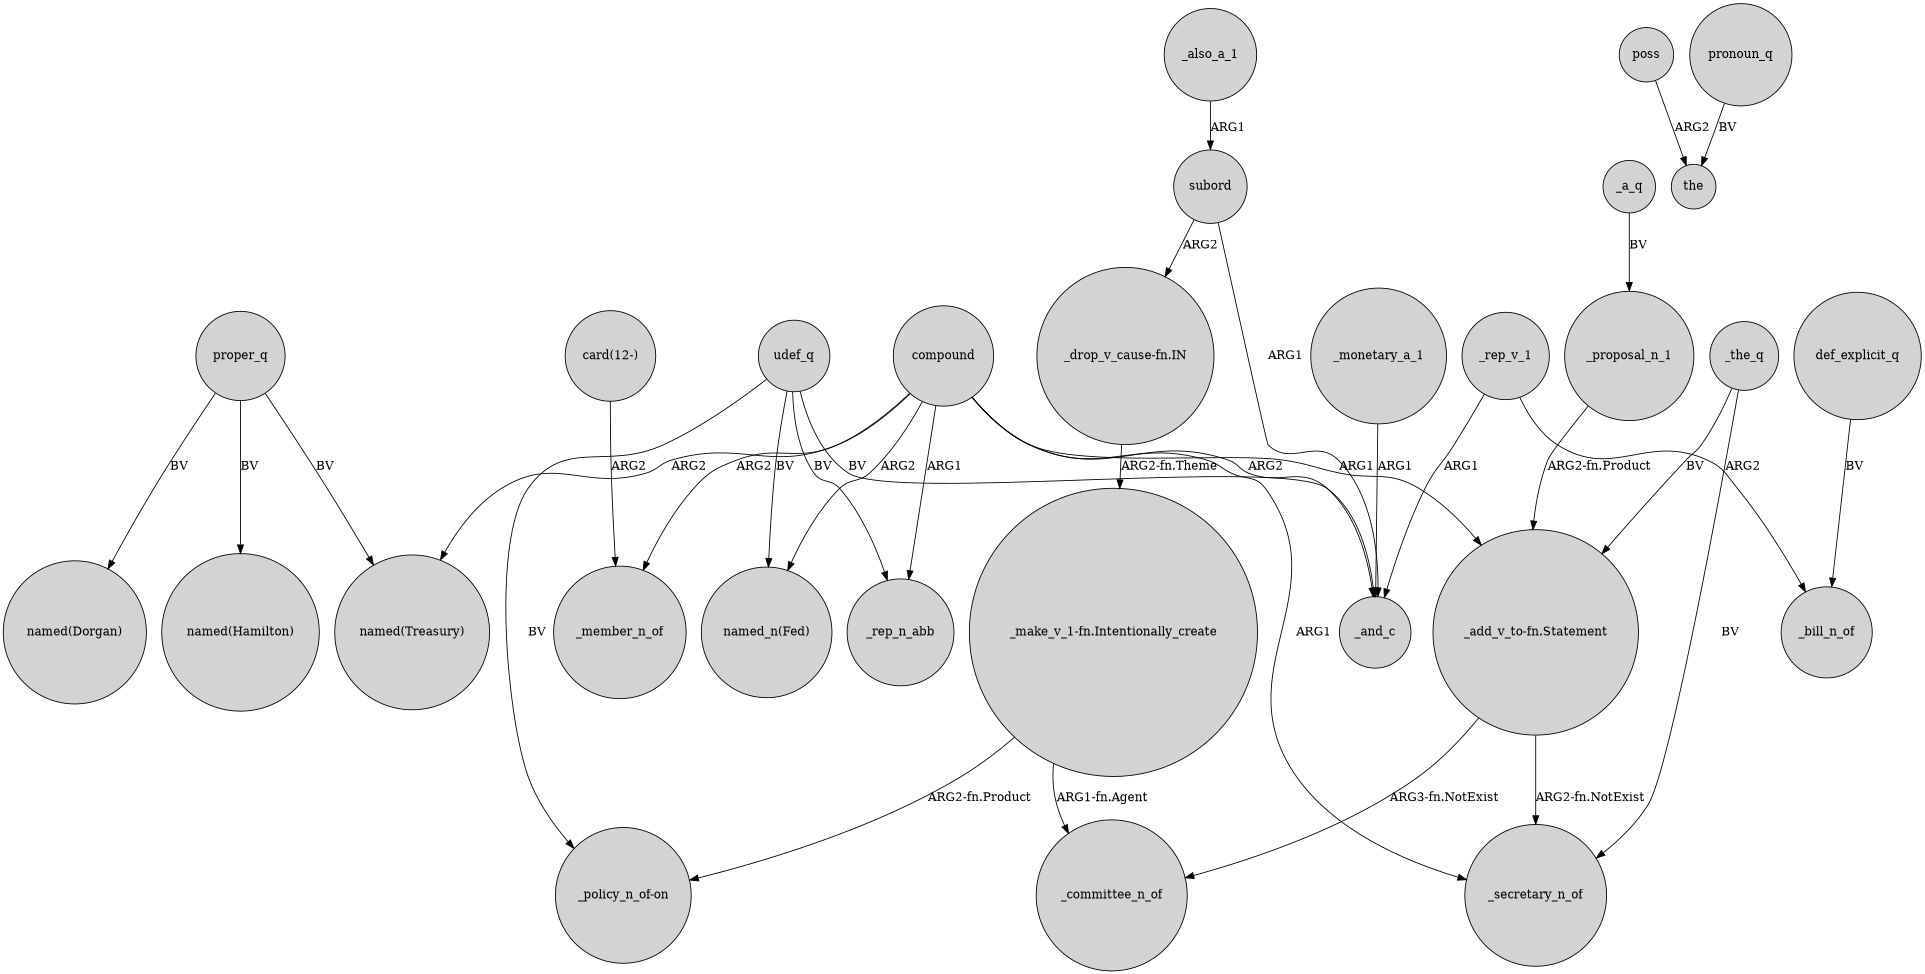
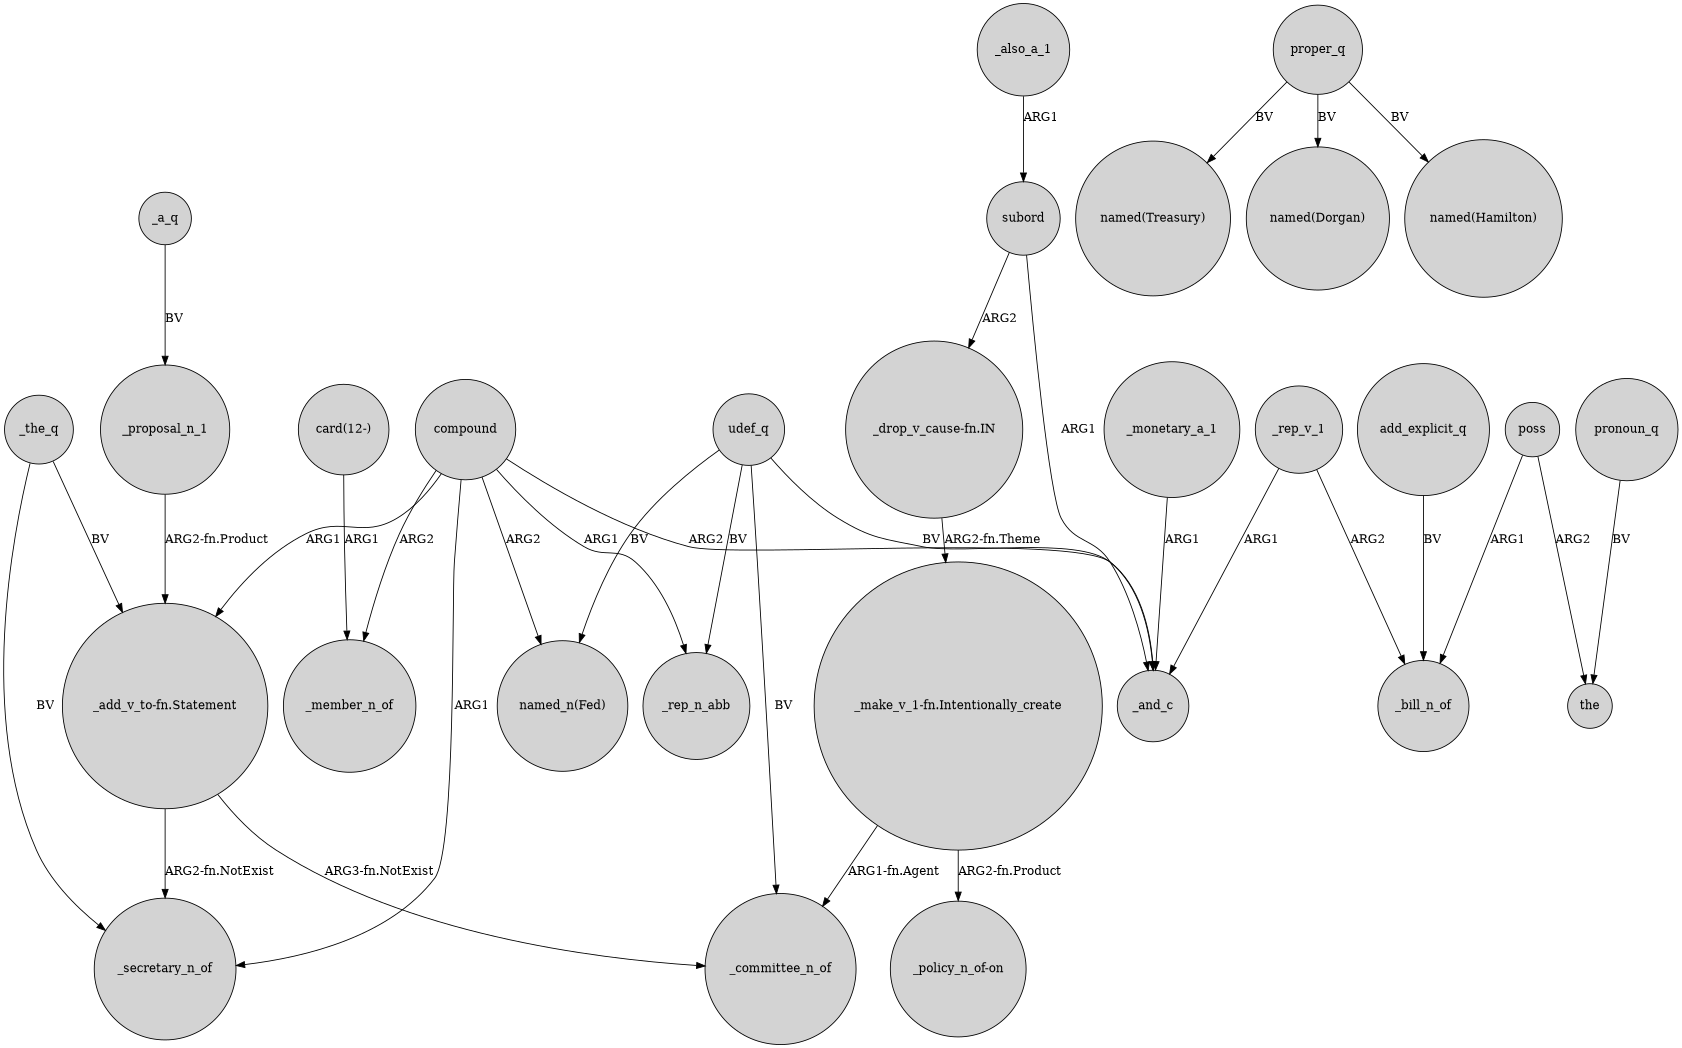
(1858, 356) -> (1423, 430)
(669, 461) -> none
(629, 467) -> (362, 540)
(512, 536) -> (764, 675)
none -> (1483, 555)
